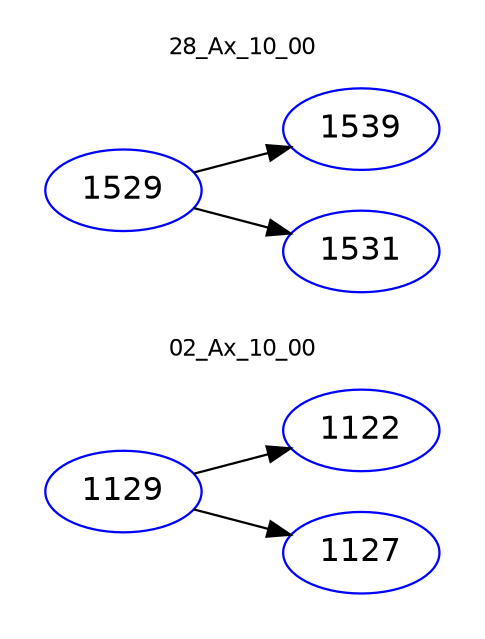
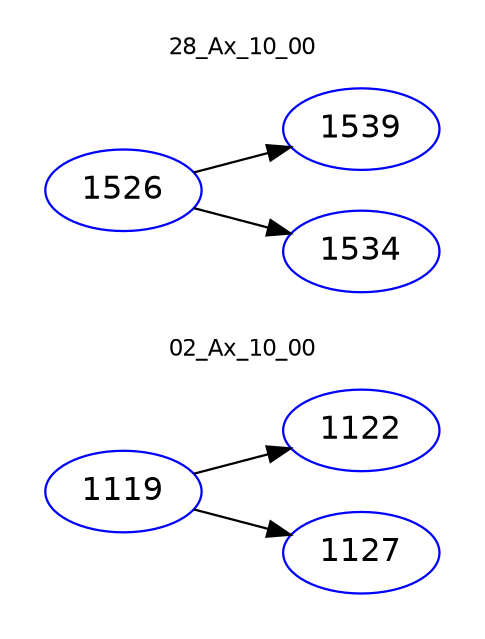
(123, 190) -> (123, 190)
(361, 251) -> (361, 251)
(123, 492) -> (123, 492)
